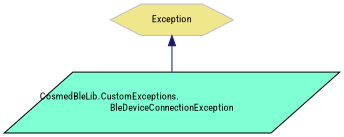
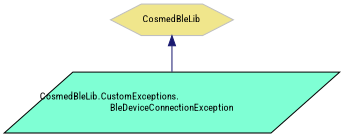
(172, 20) -> (172, 20)
